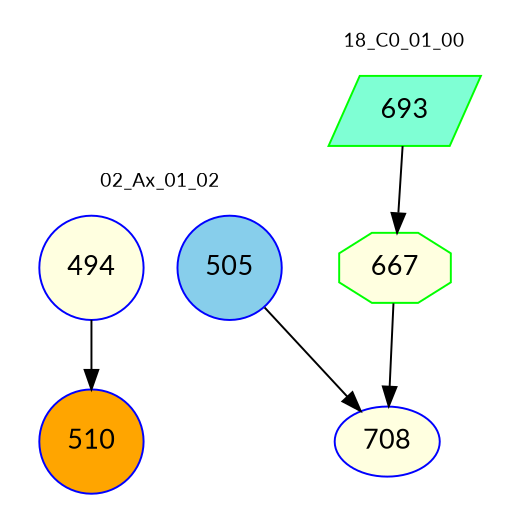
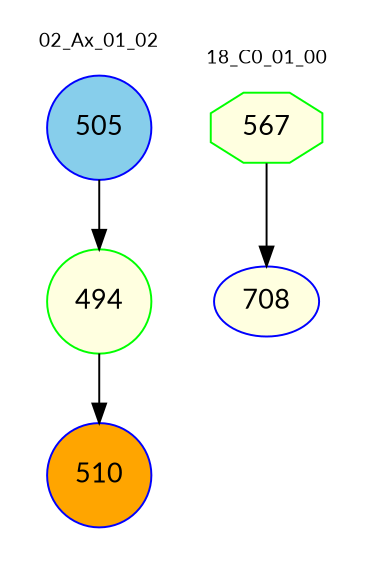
(405, 111) -> none
(91, 268) -> (99, 302)
(395, 268) -> (267, 128)
(285, 330) -> (99, 205)
